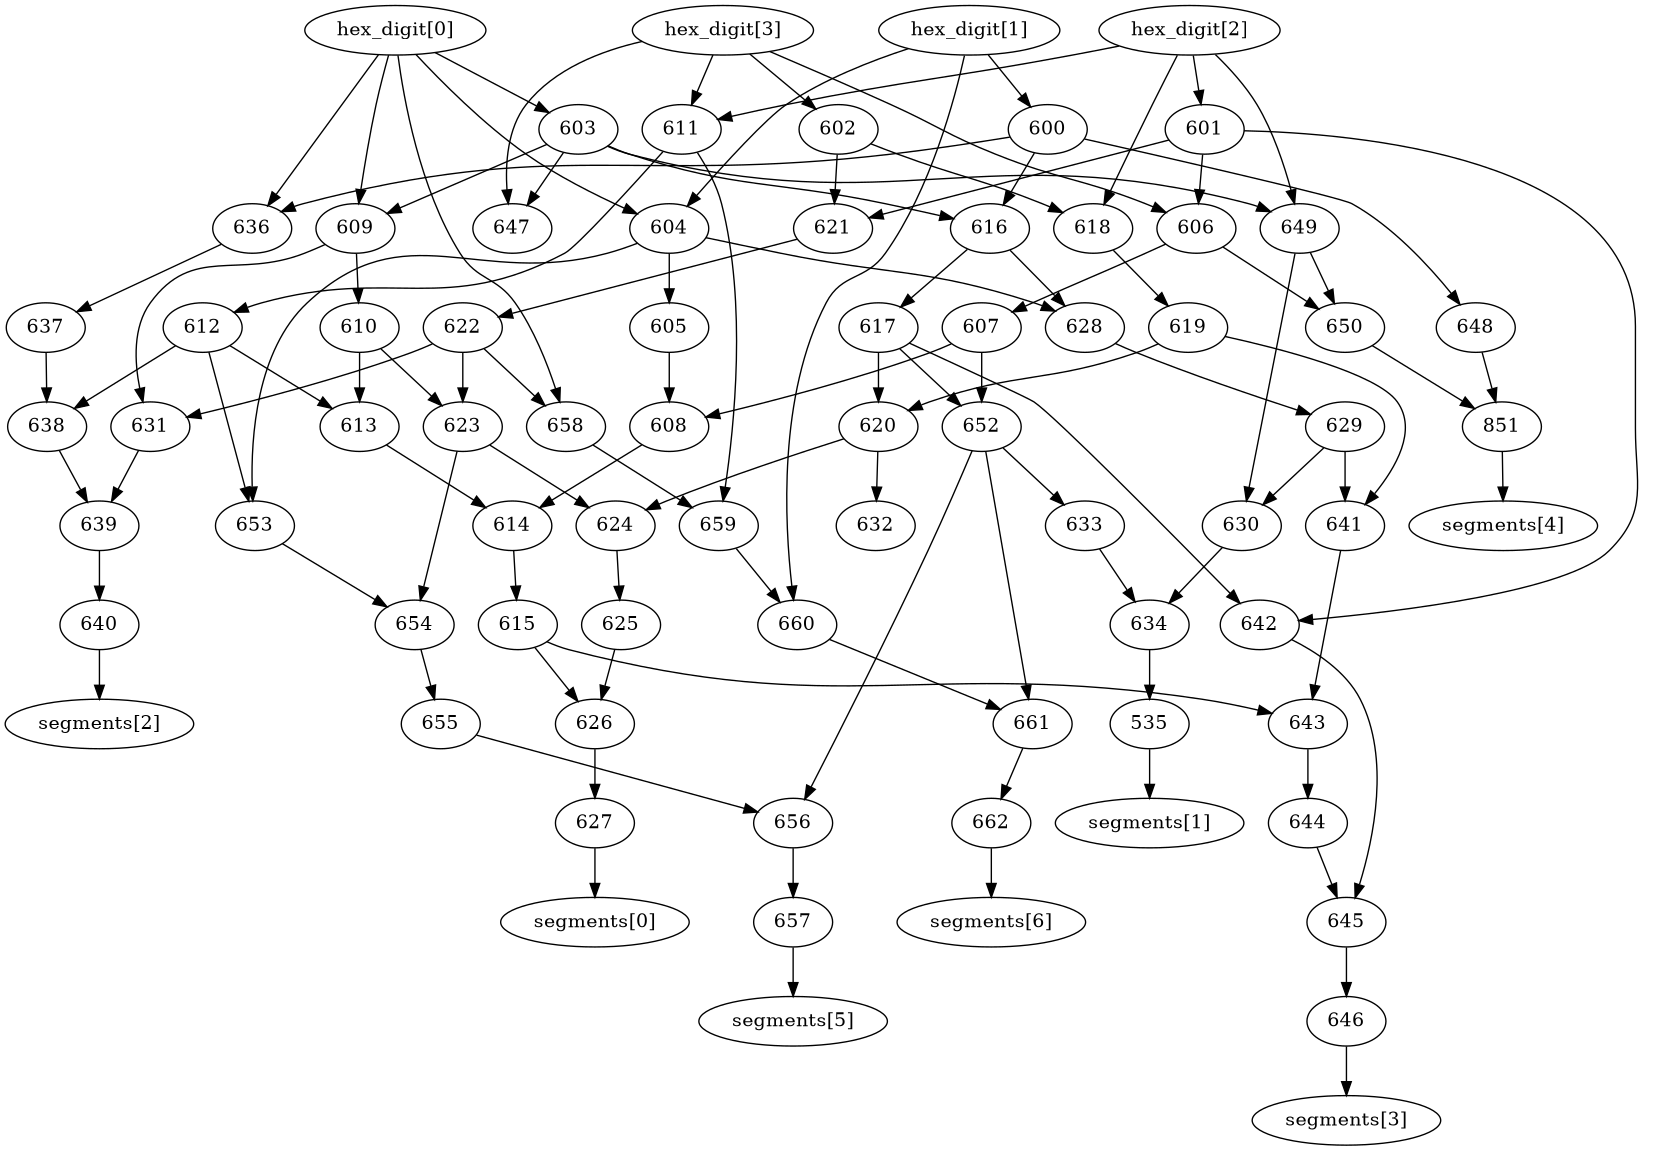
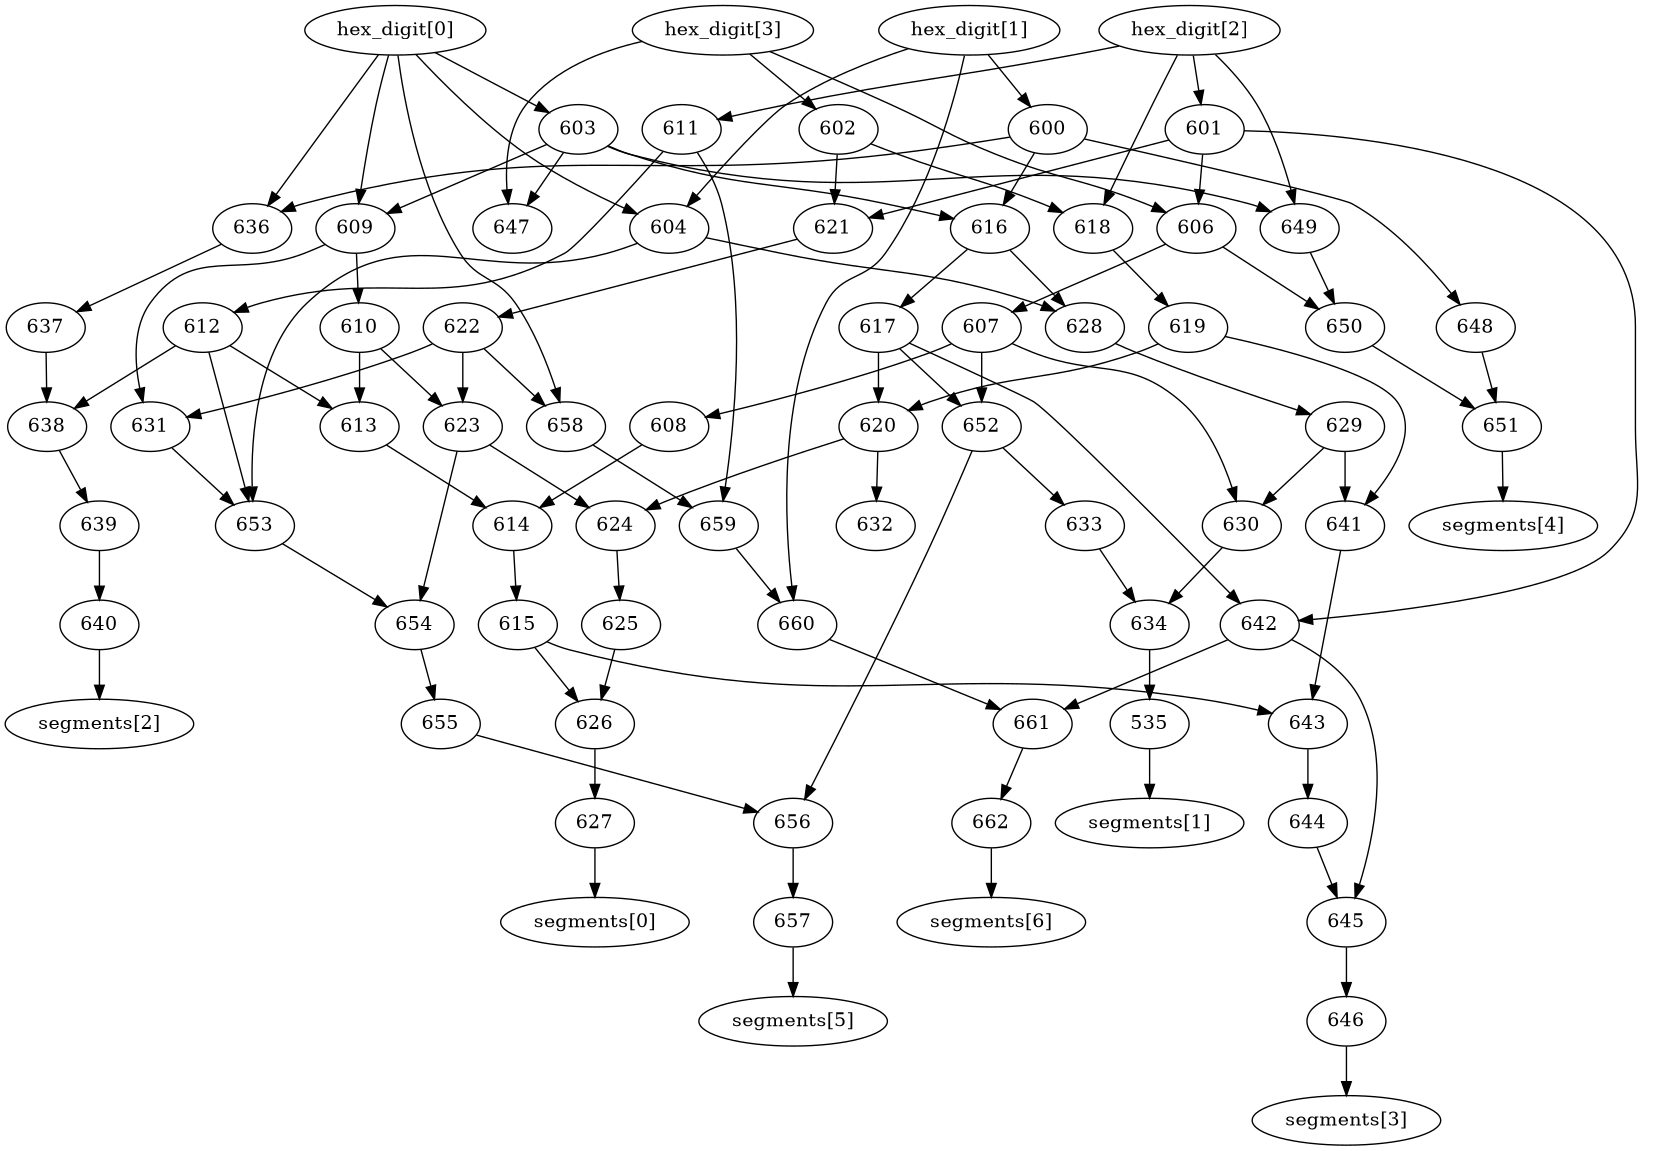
(705, 74) -> none
(669, 328) -> none
(1272, 371) -> (1148, 380)
(1502, 427) -> (1502, 427)
(128, 470) -> (198, 472)
(1006, 569) -> (1160, 669)
